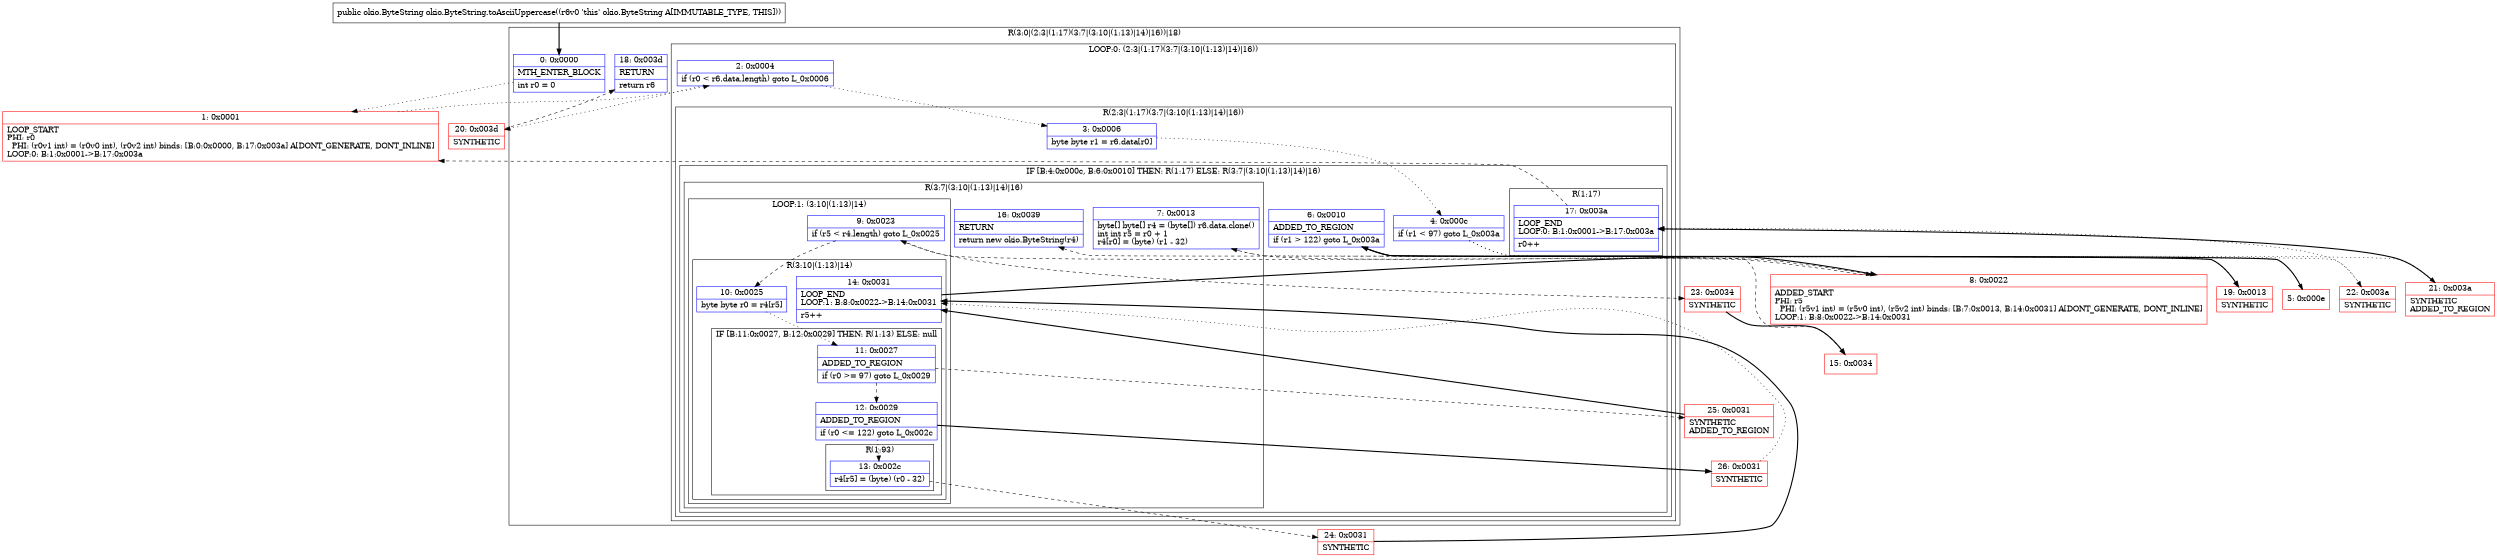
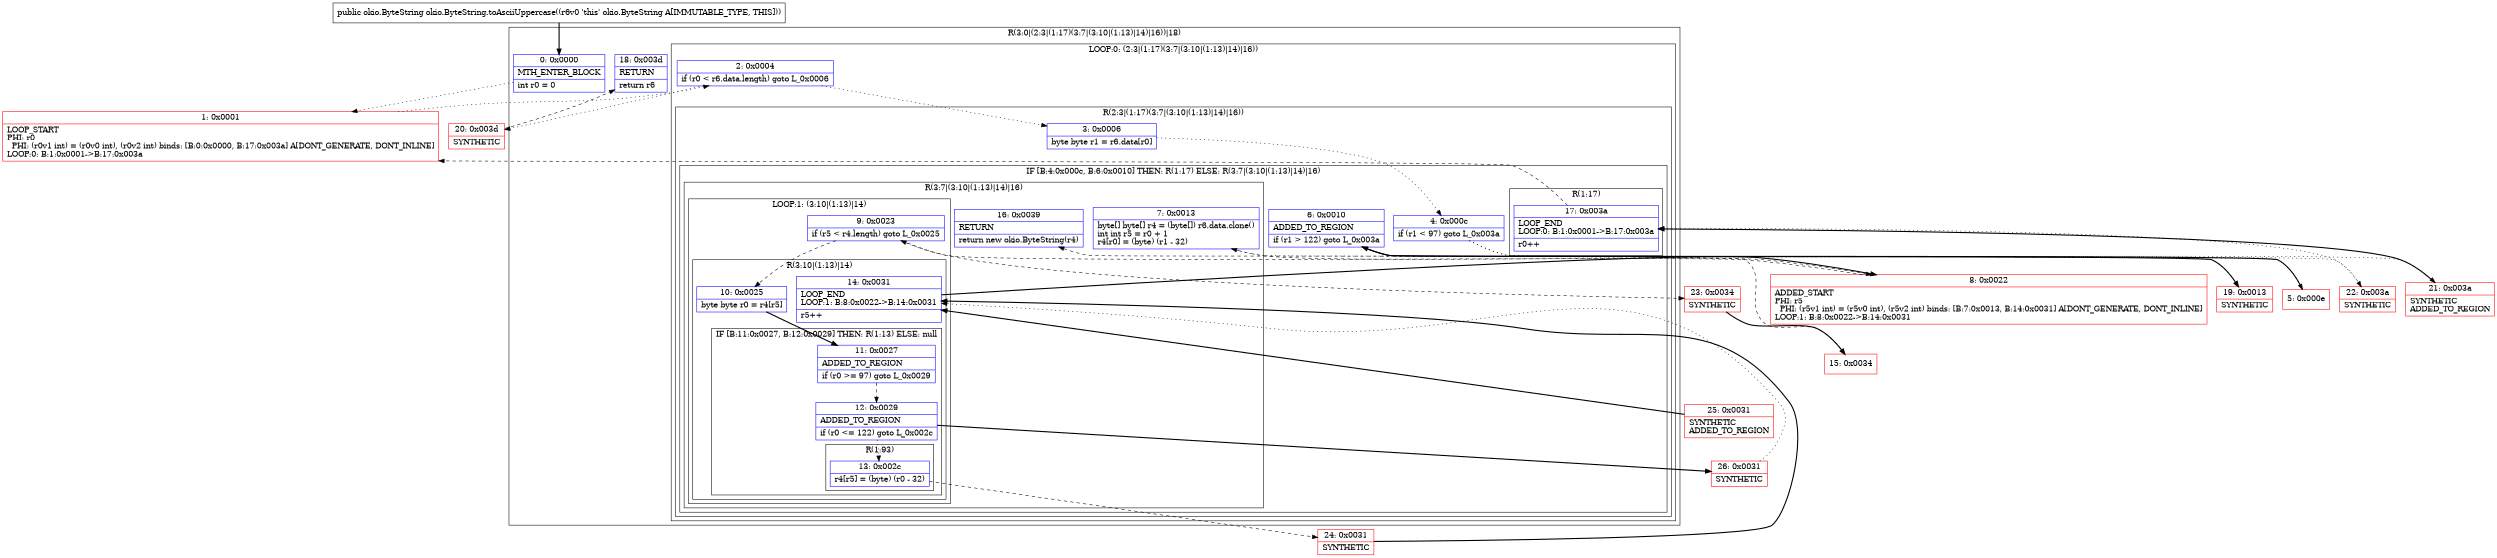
(793, 324) -> (793, 324)
(1307, 393) -> none
